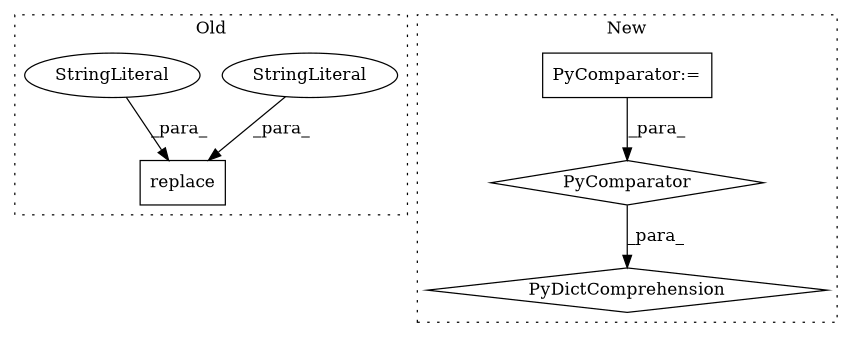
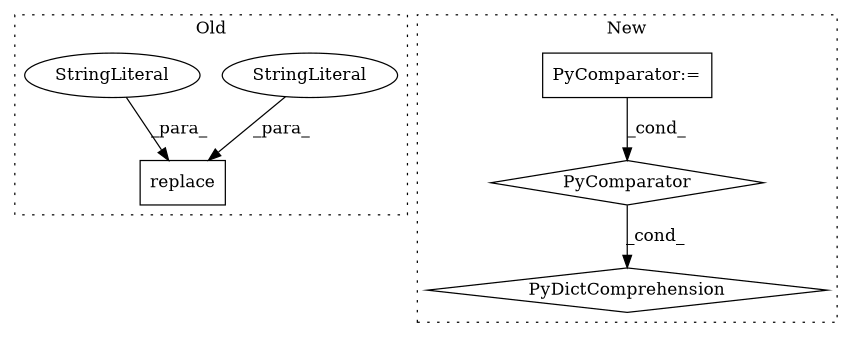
(657, 129) -> (657, 129)
(656, 236) -> (656, 236)
